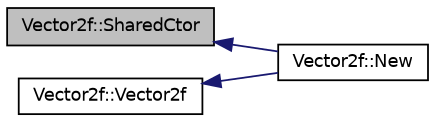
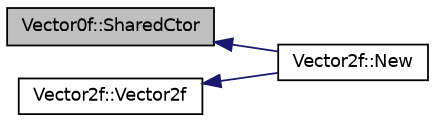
(111, 27) -> (111, 27)
